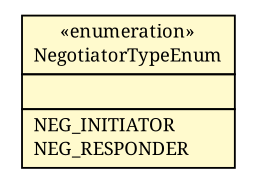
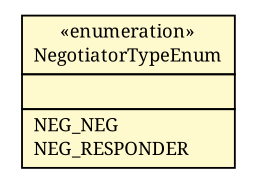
(105, 126) -> (77, 126)
